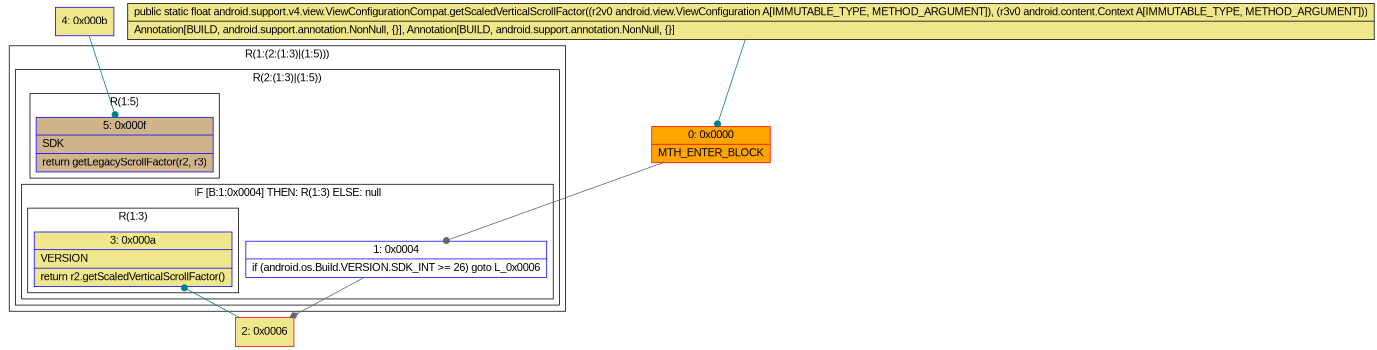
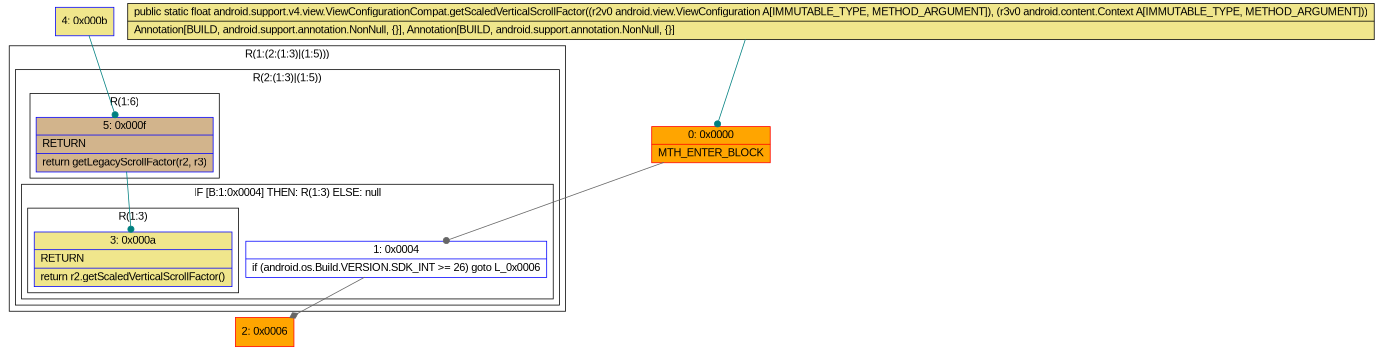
(125, 102) -> (125, 102)
(53, 144) -> (64, 144)
(64, 259) -> (62, 259)
(213, 304) -> (129, 199)
(265, 332) -> (265, 332)
